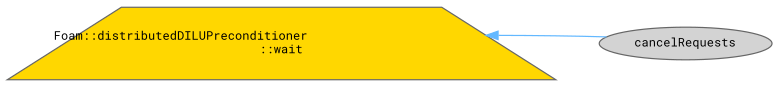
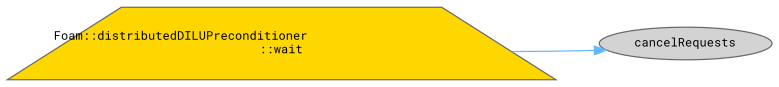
(553, 36) -> (553, 51)
